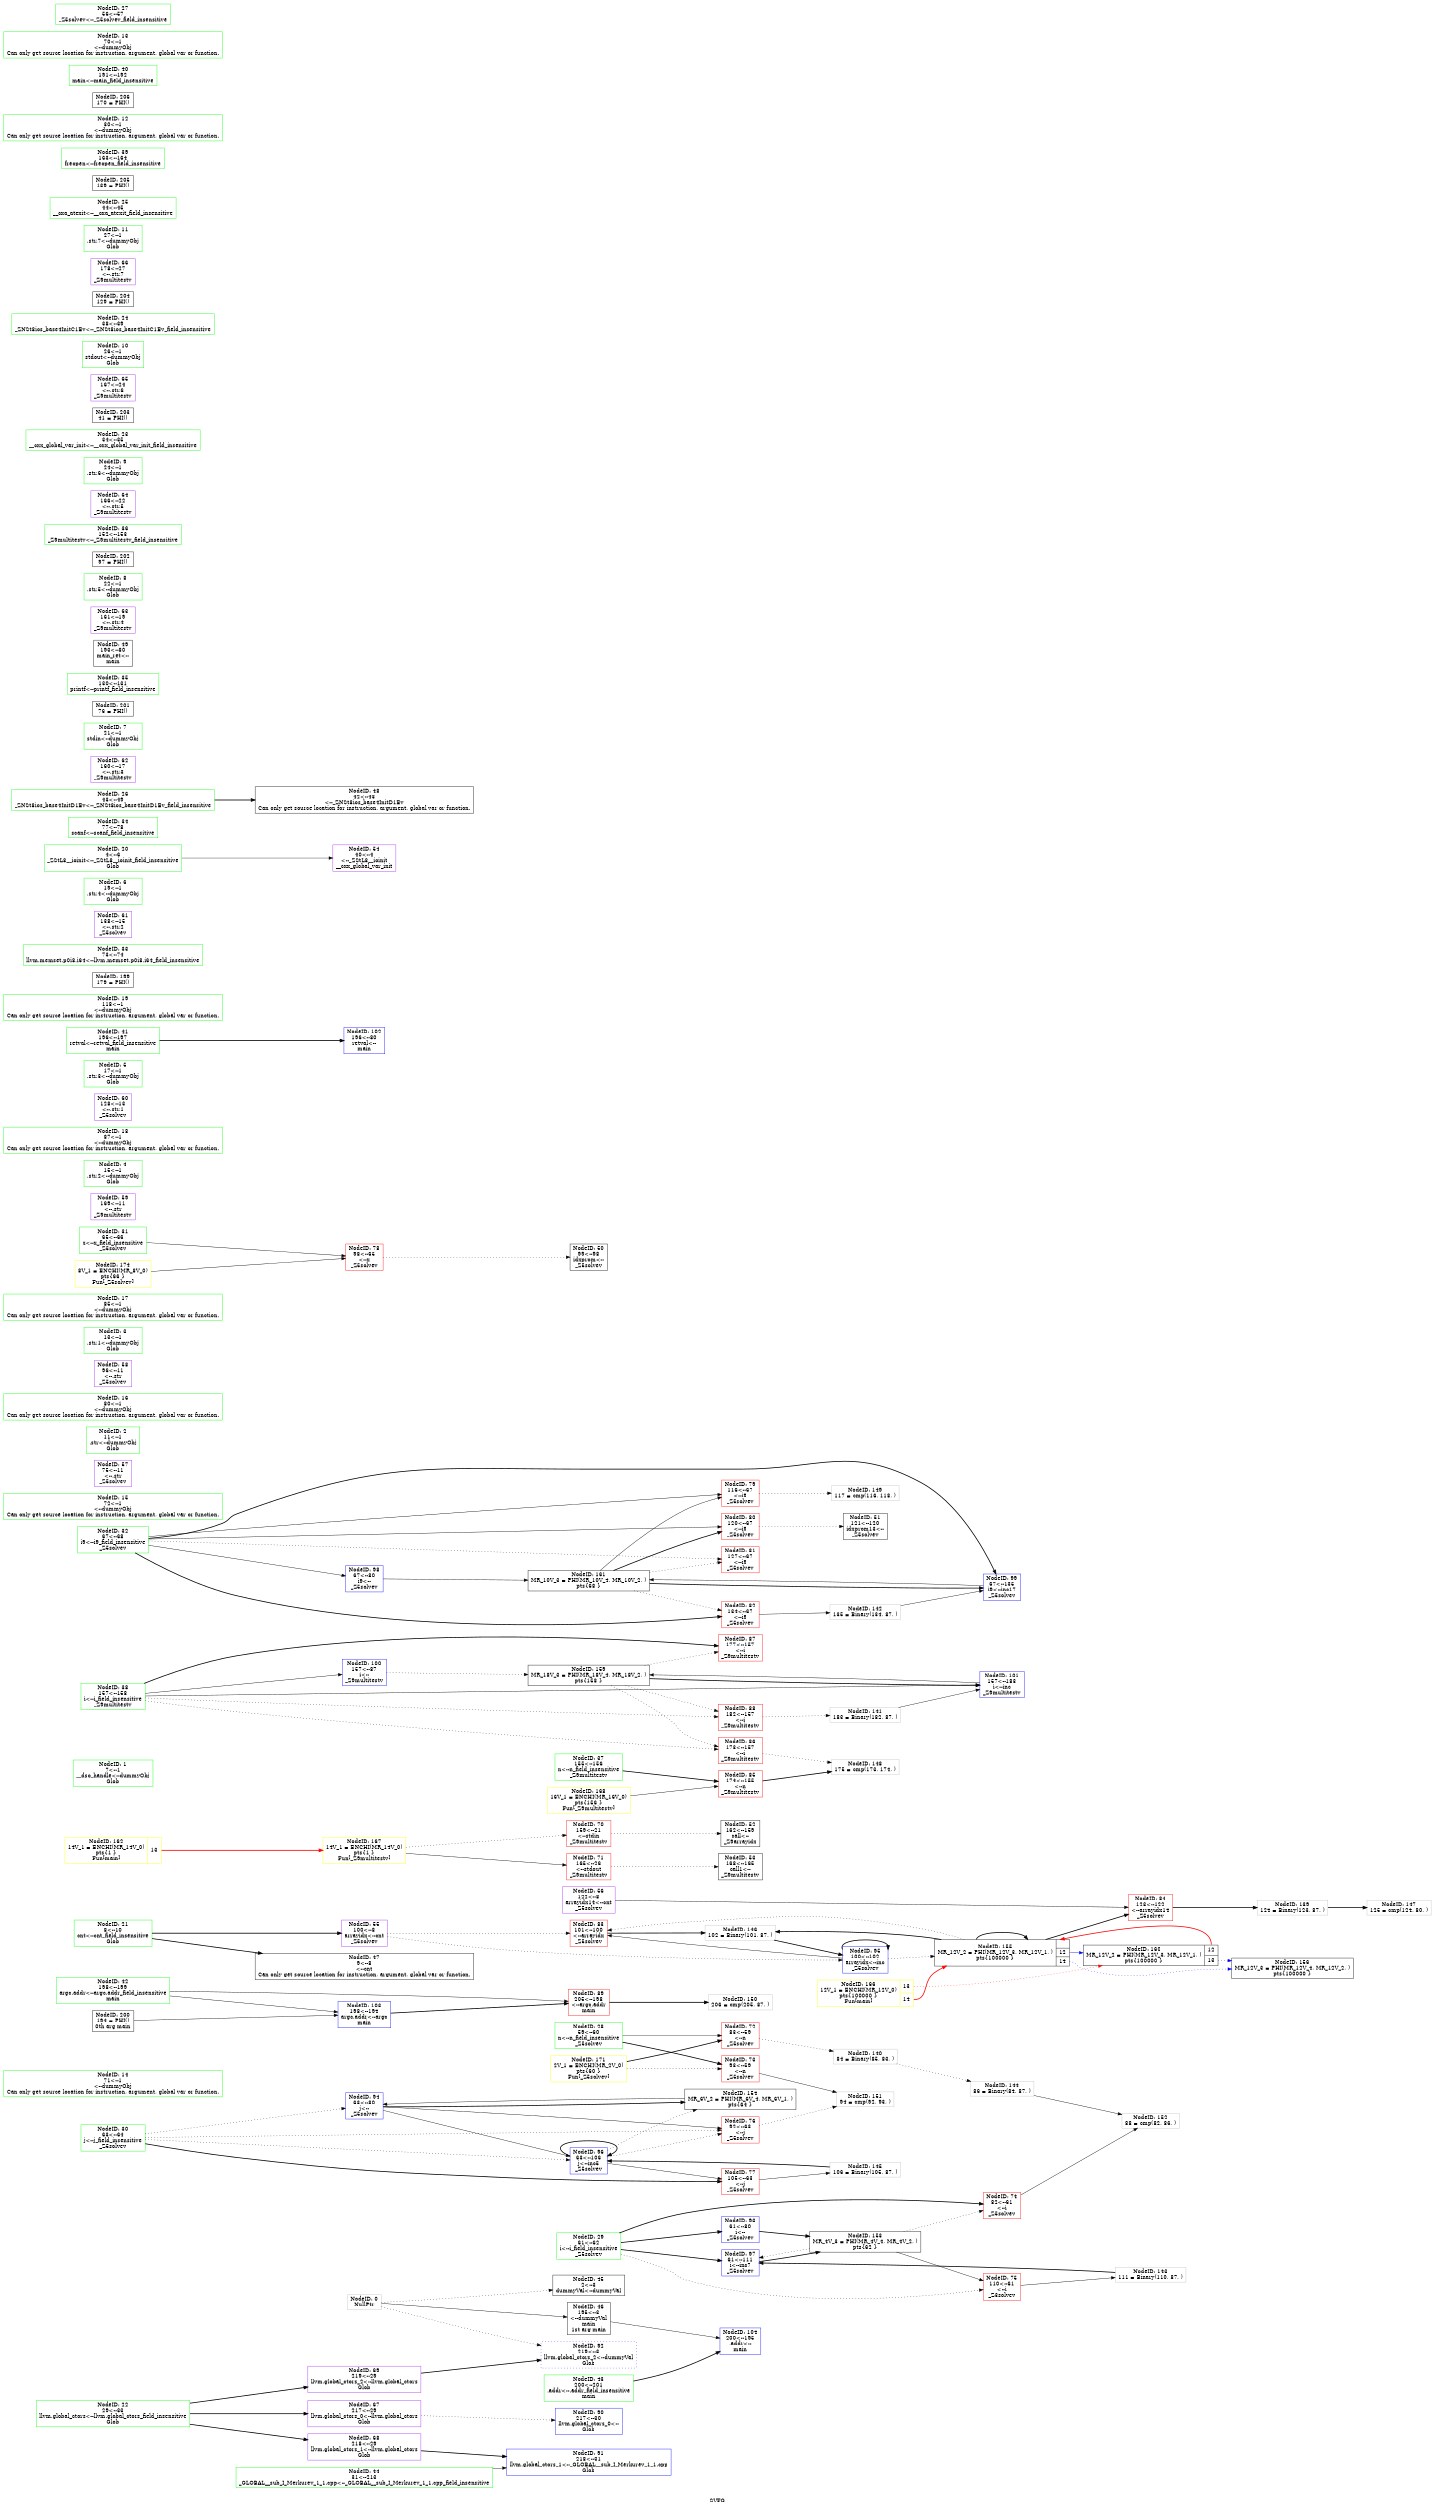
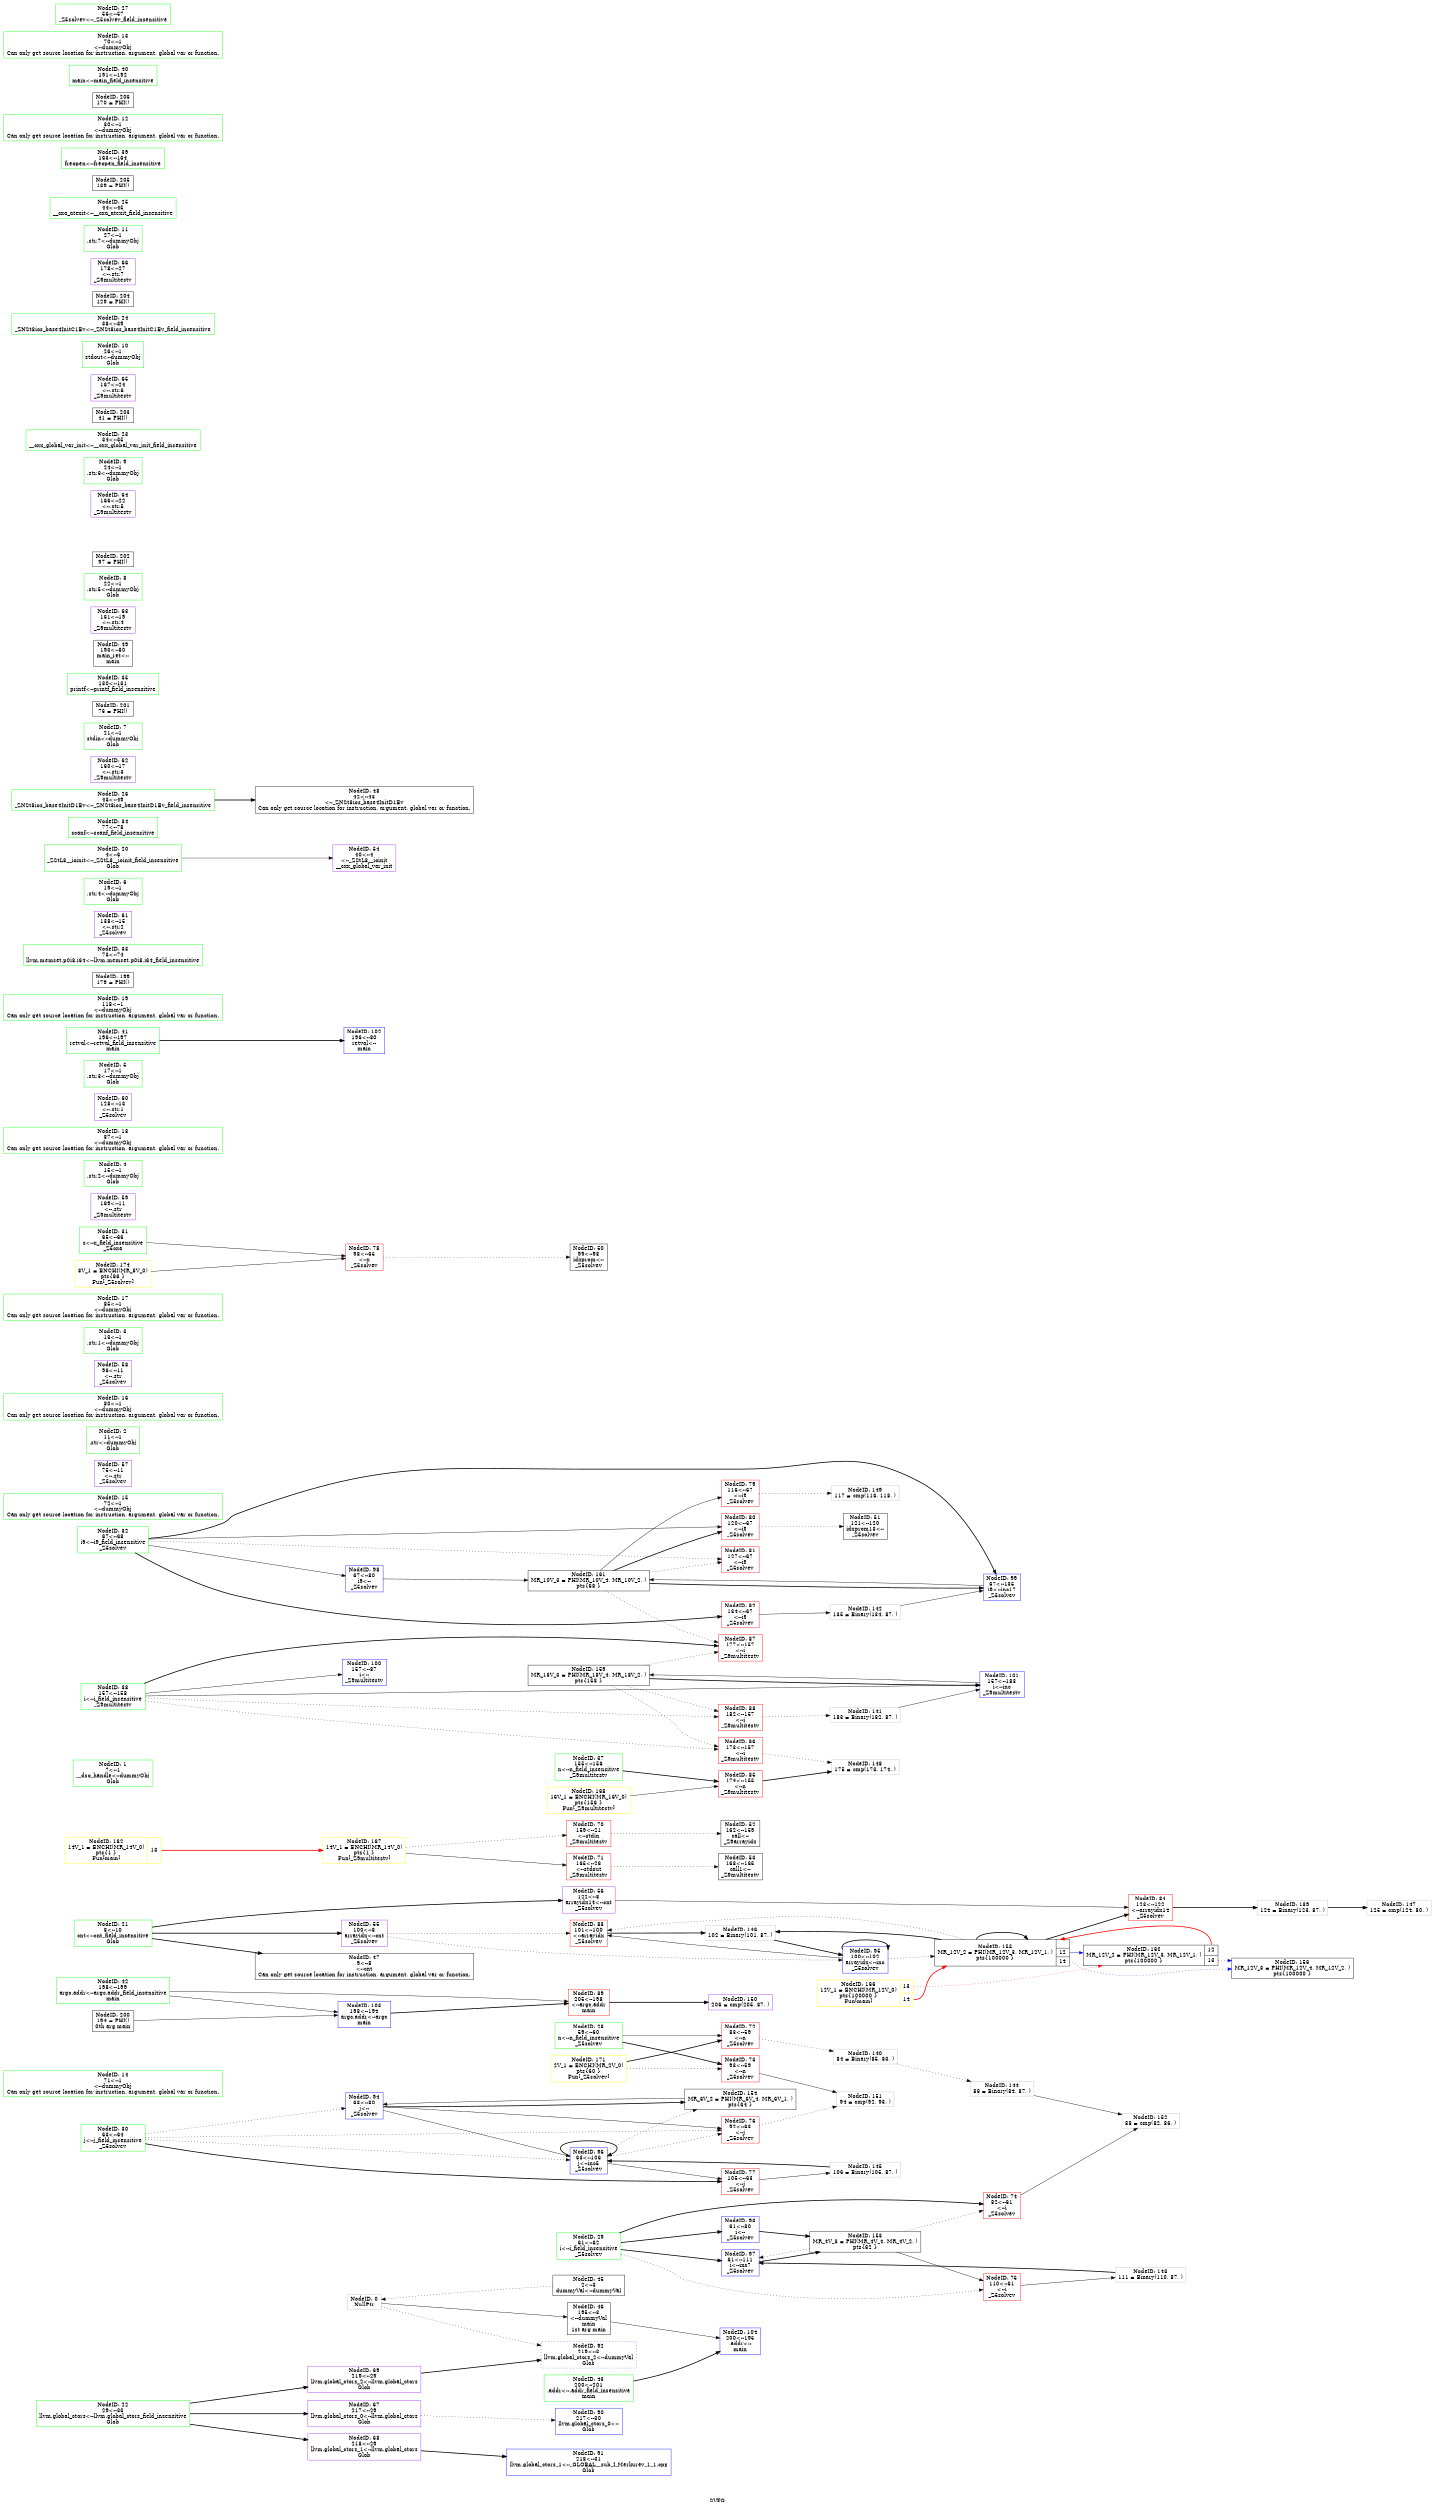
(113, 535) -> none
(113, 1249) -> (113, 1249)
(433, 1514) -> none
(676, 1600) -> (656, 1618)
(455, 1674) -> none
none -> (355, 1908)
(740, 2002) -> (740, 2002)
(1002, 2295) -> (1002, 2295)
(465, 2297) -> (469, 2292)
(364, 2477) -> none
